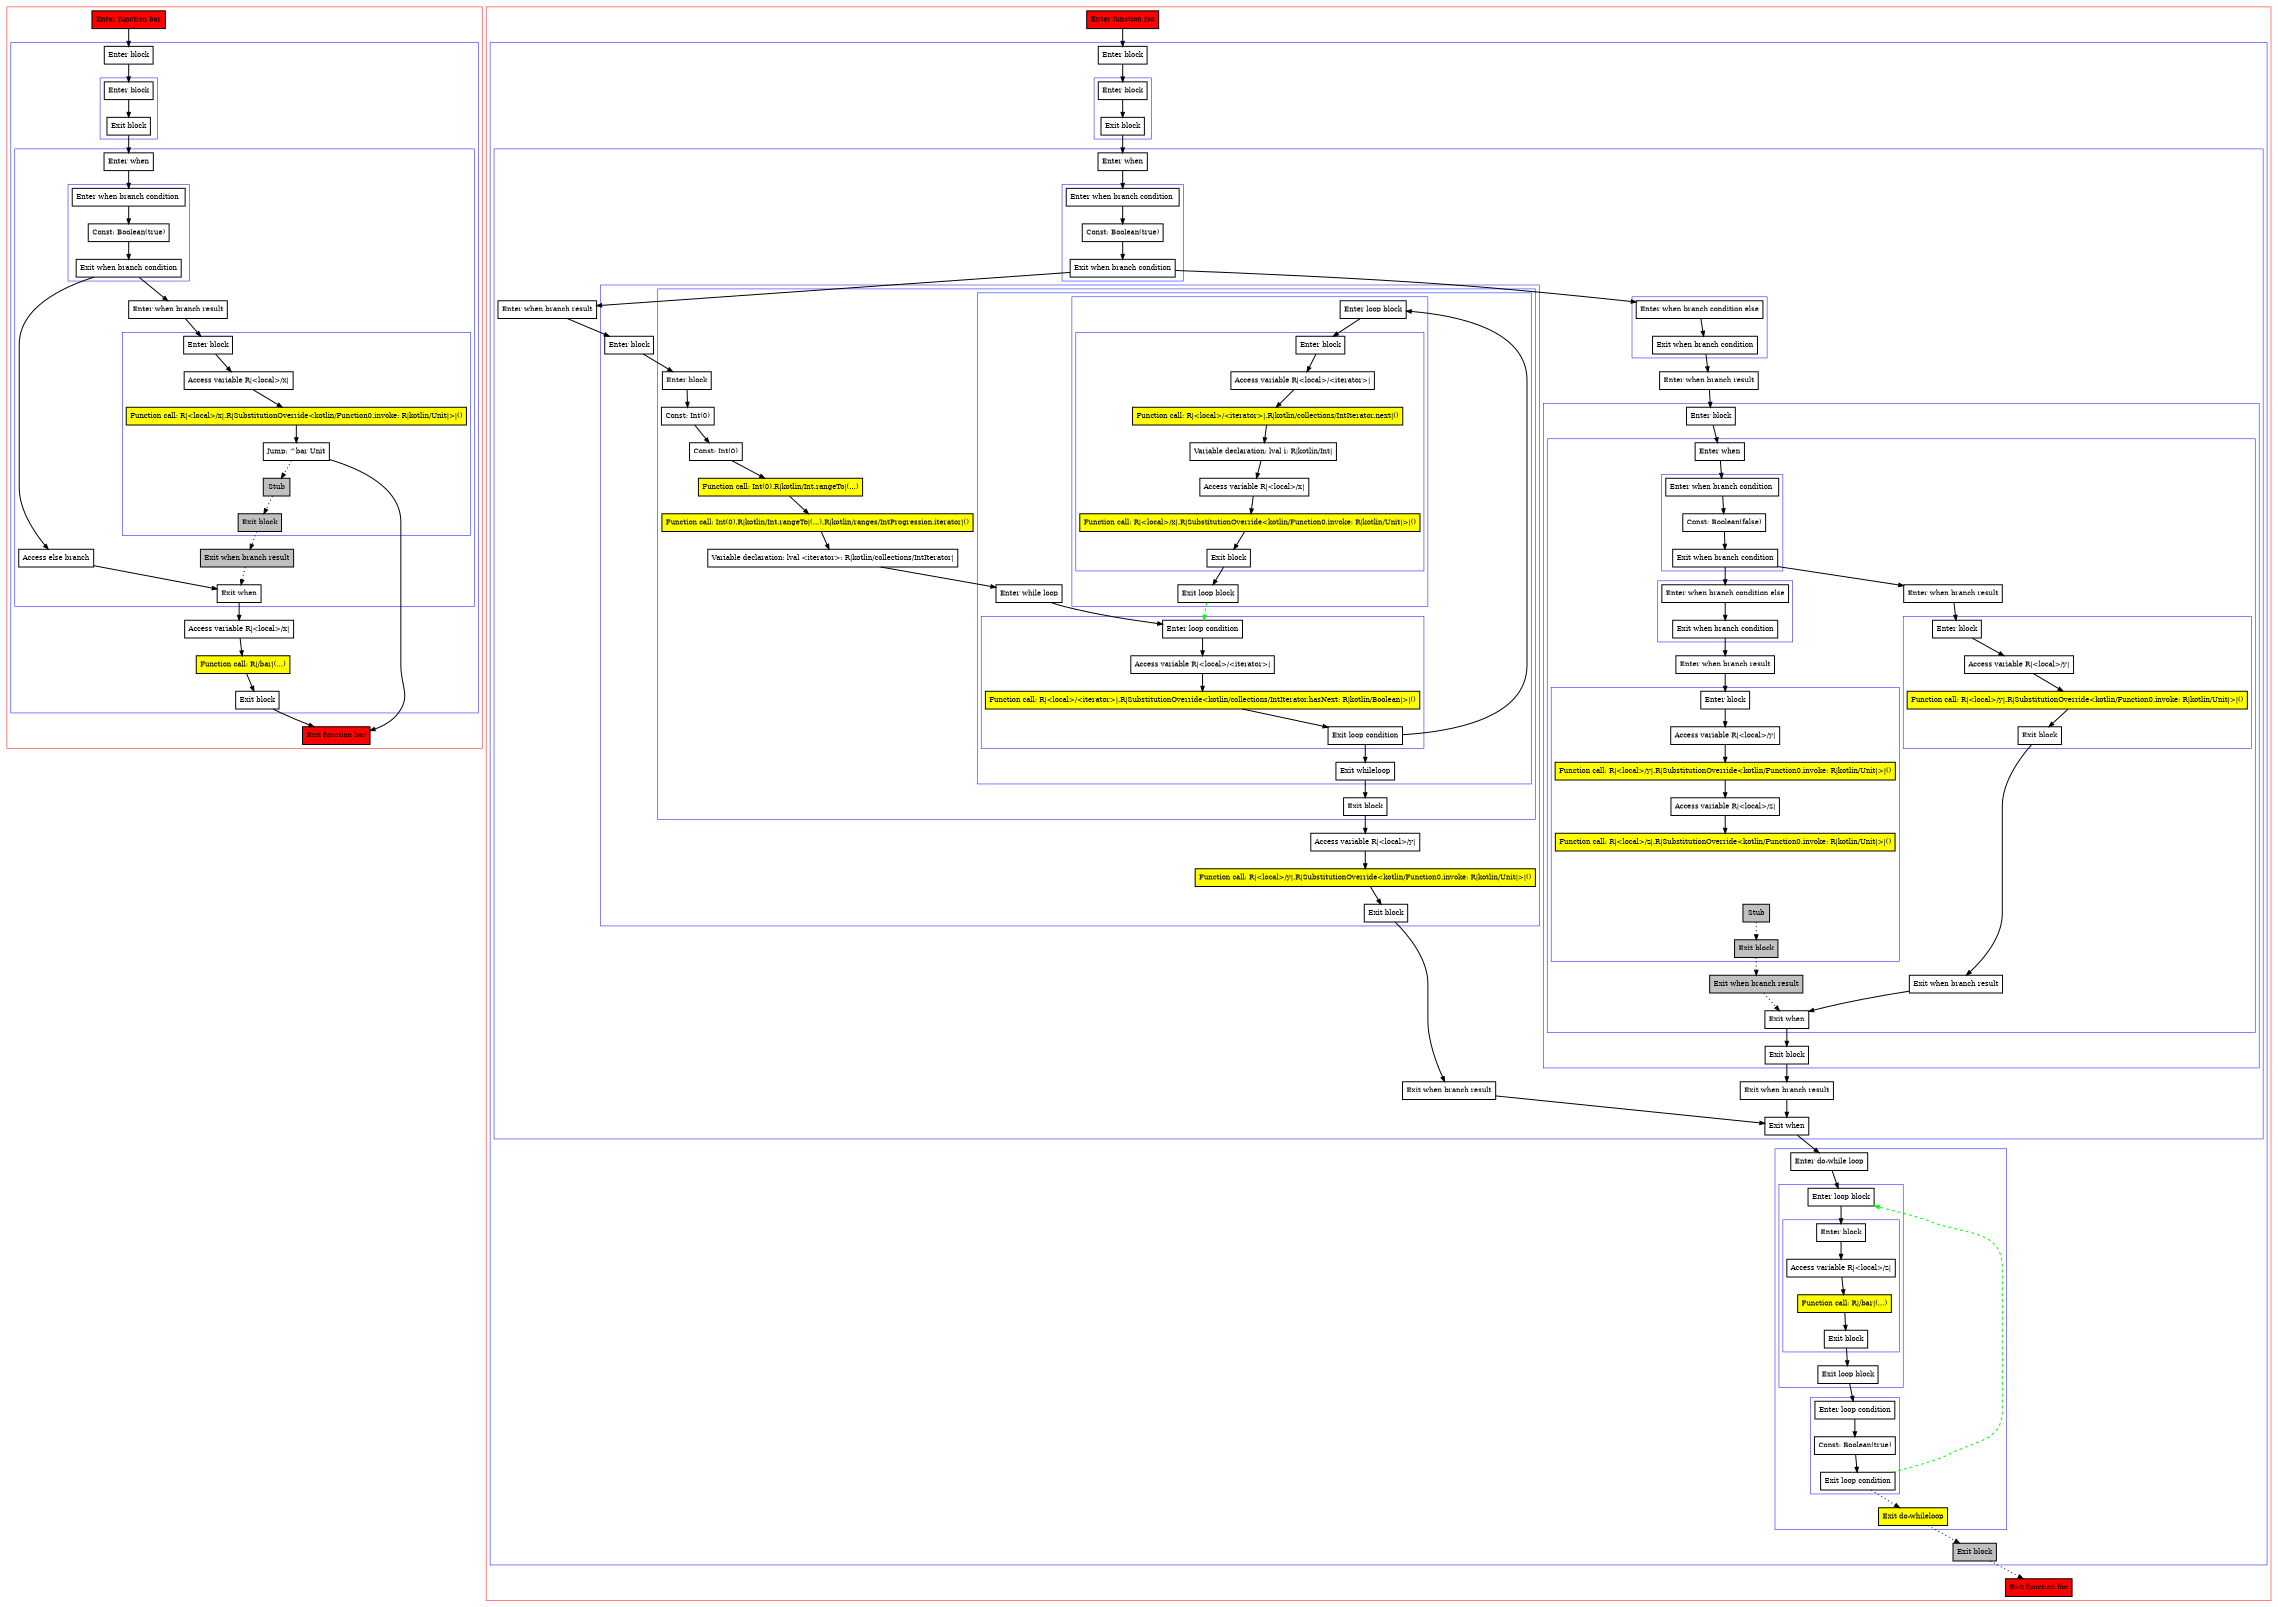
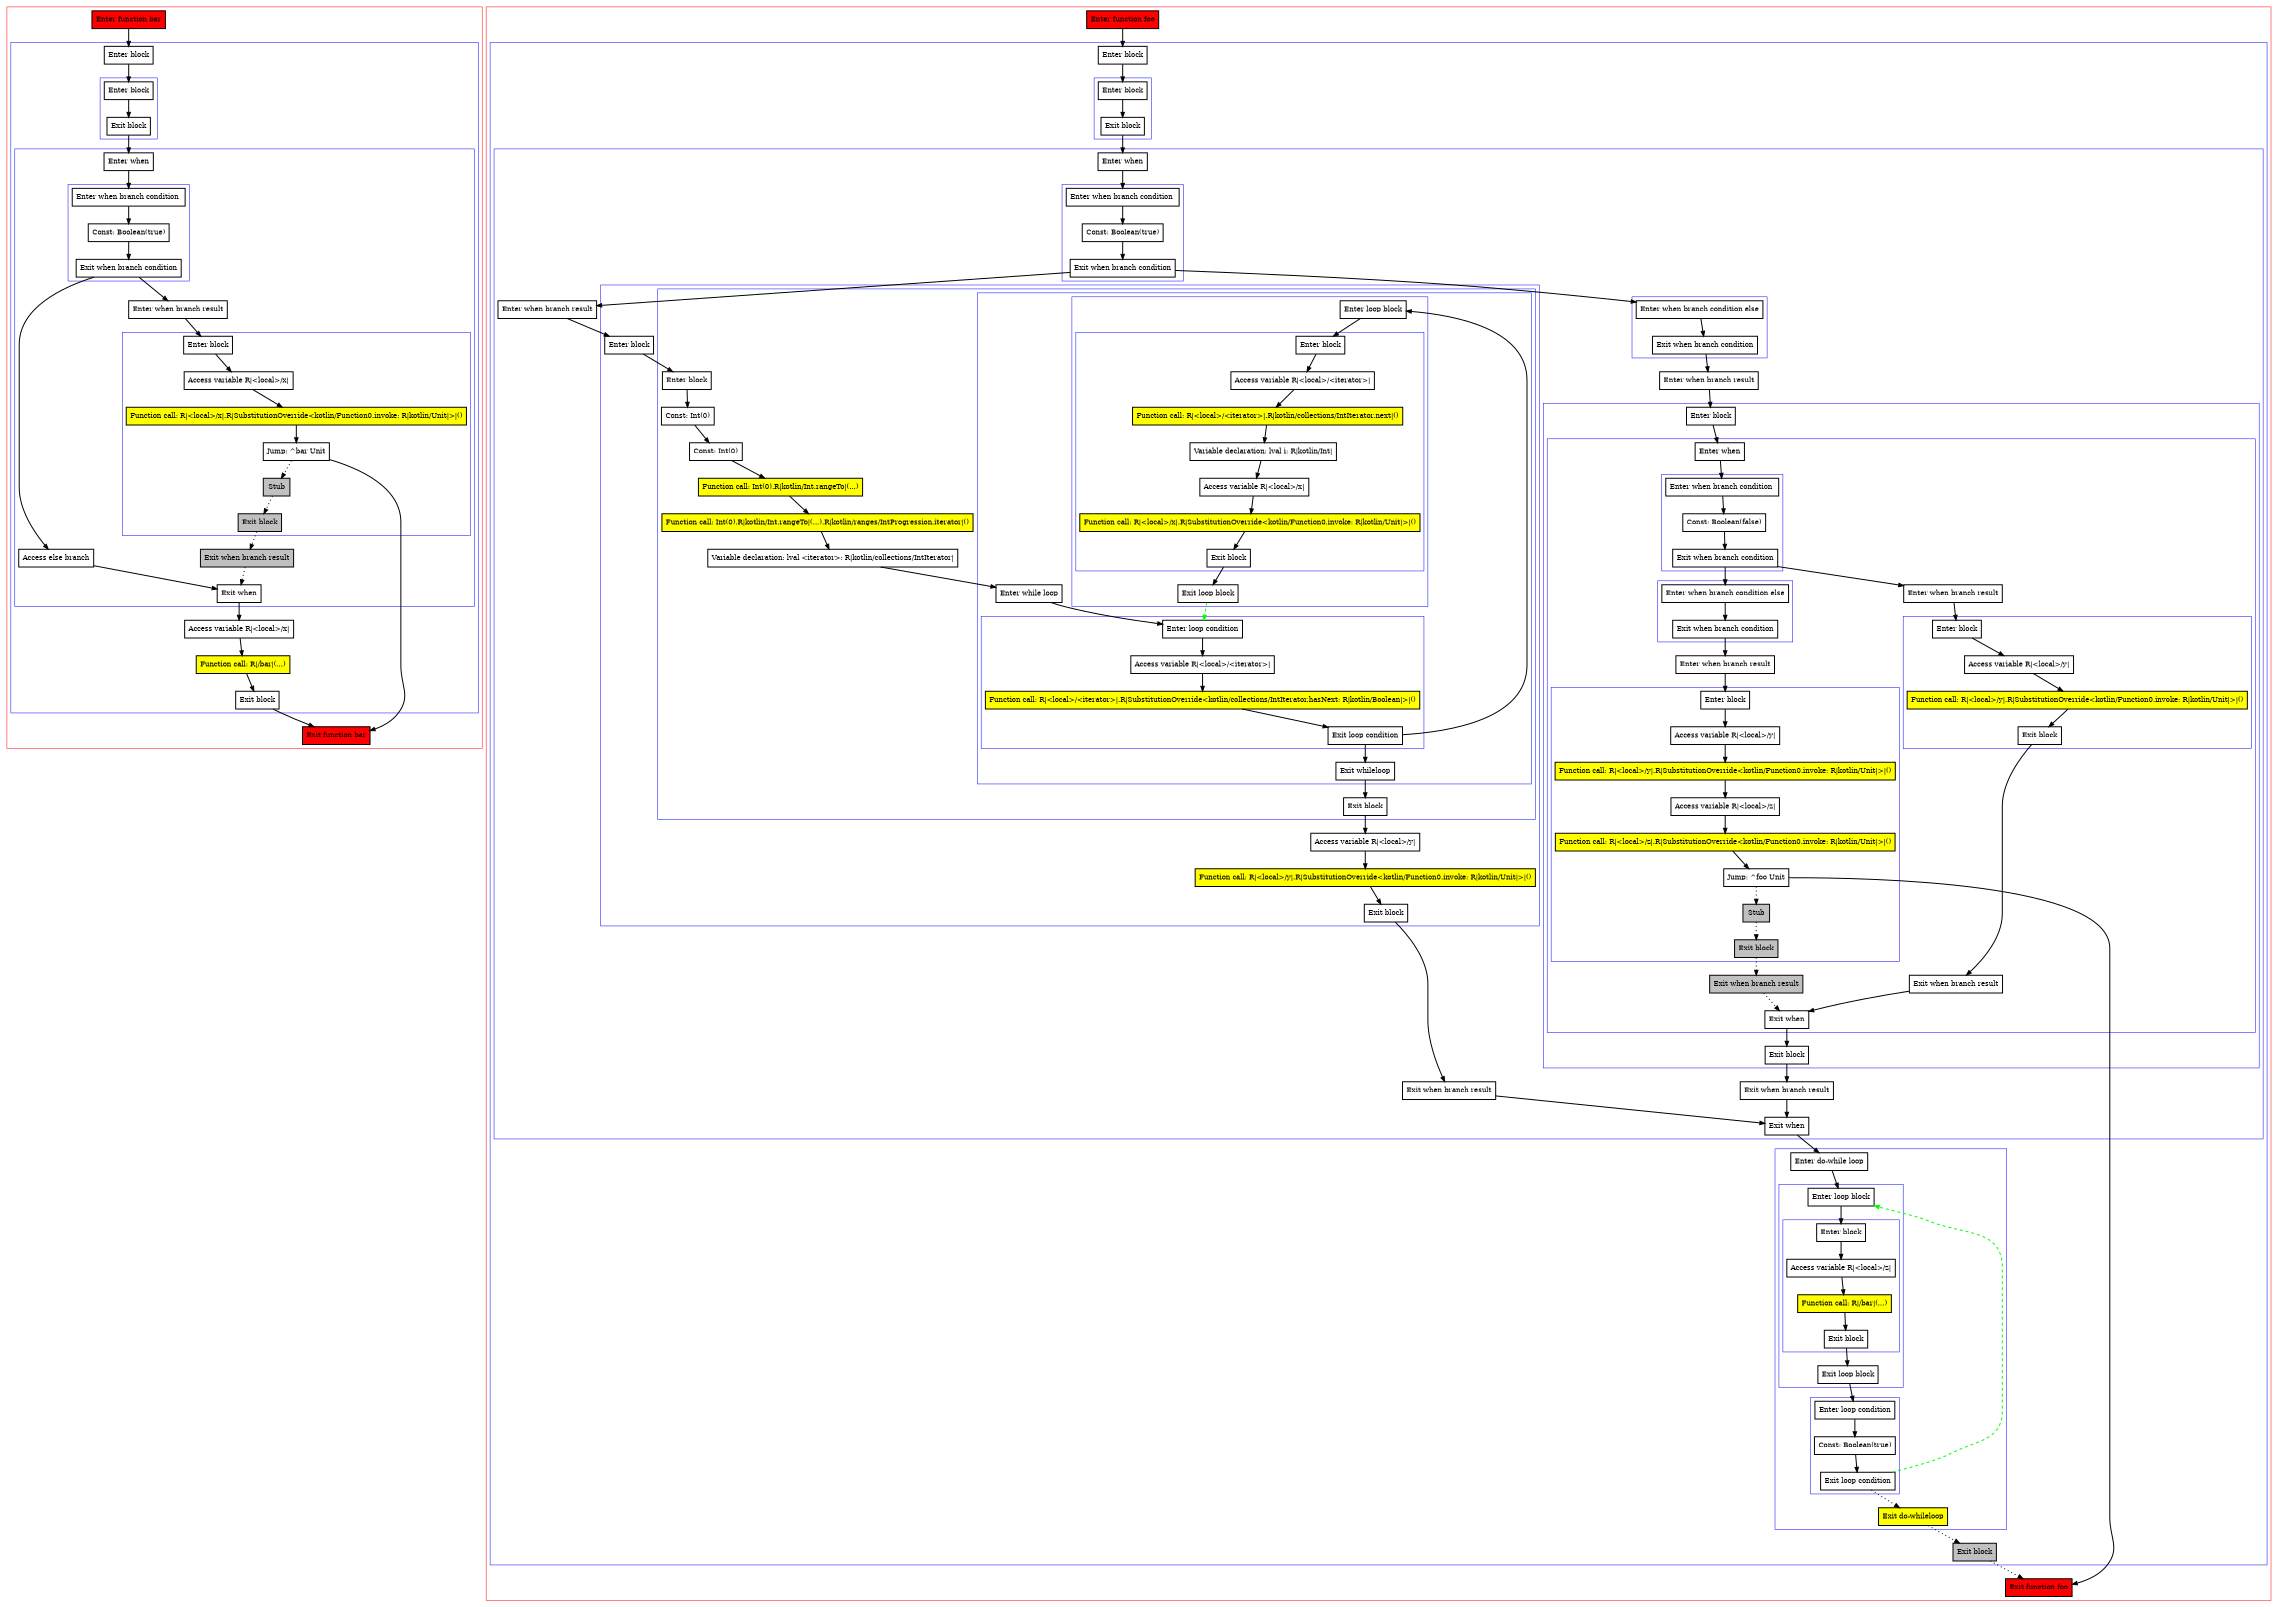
none -> (1756, 878)
